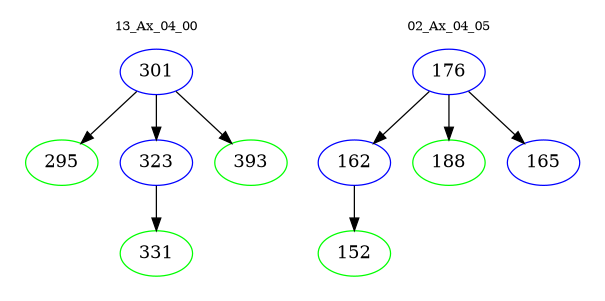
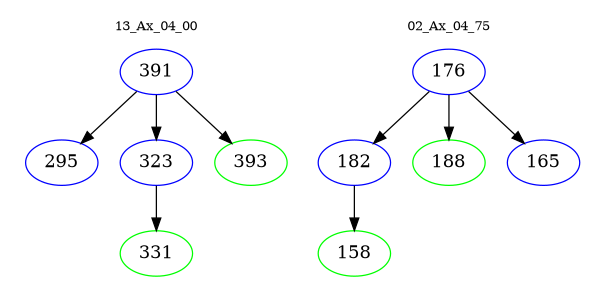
(449, 27) -> (449, 27)
(156, 72) -> (156, 72)
(62, 163) -> (62, 163)
(354, 163) -> (354, 163)
(354, 253) -> (354, 253)
